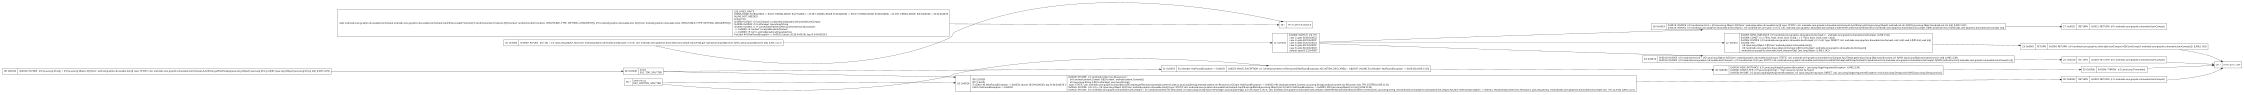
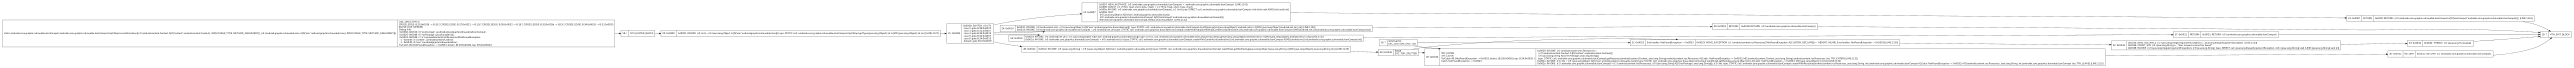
(967, 28) -> (657, 33)
none -> (2409, 35)
none -> (1007, 44)
(2232, 65) -> (2560, 34)
